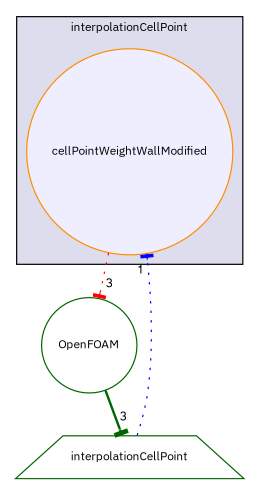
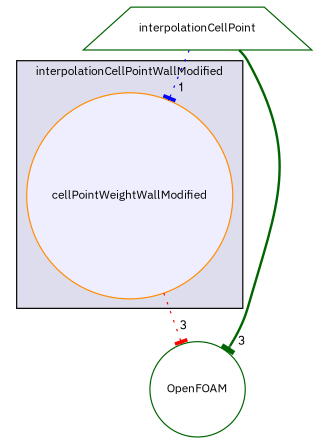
(130, 28) -> (130, 72)
(113, 410) -> (277, 198)
